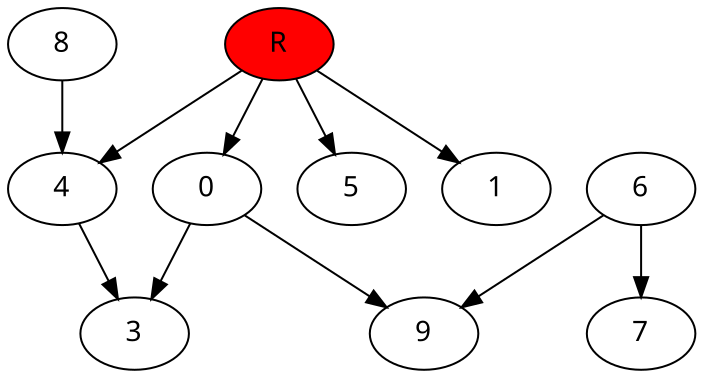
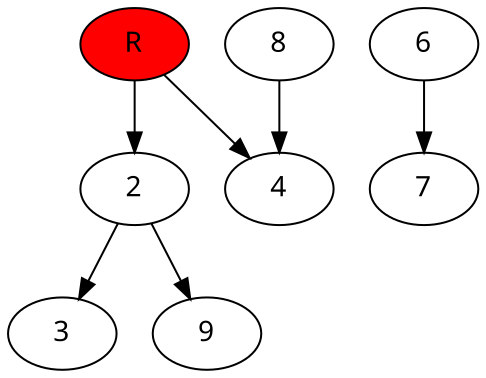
(207, 189) -> (135, 189)
(352, 189) -> none
(496, 189) -> none
(94, 252) -> none
(541, 256) -> none
